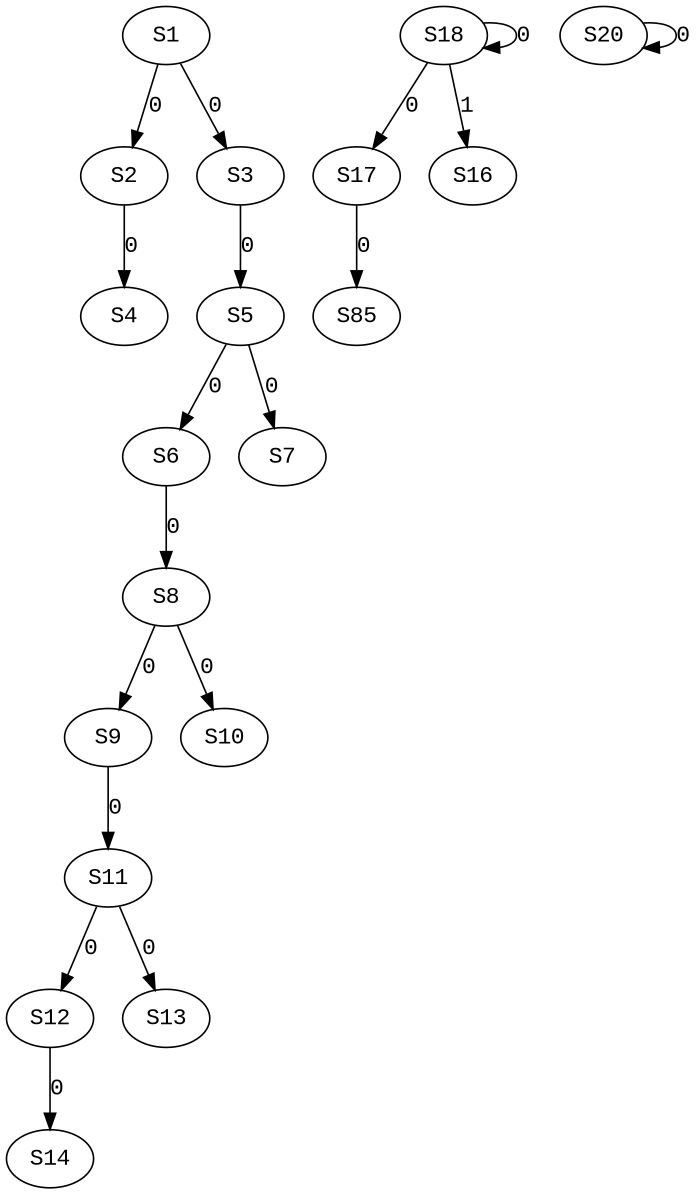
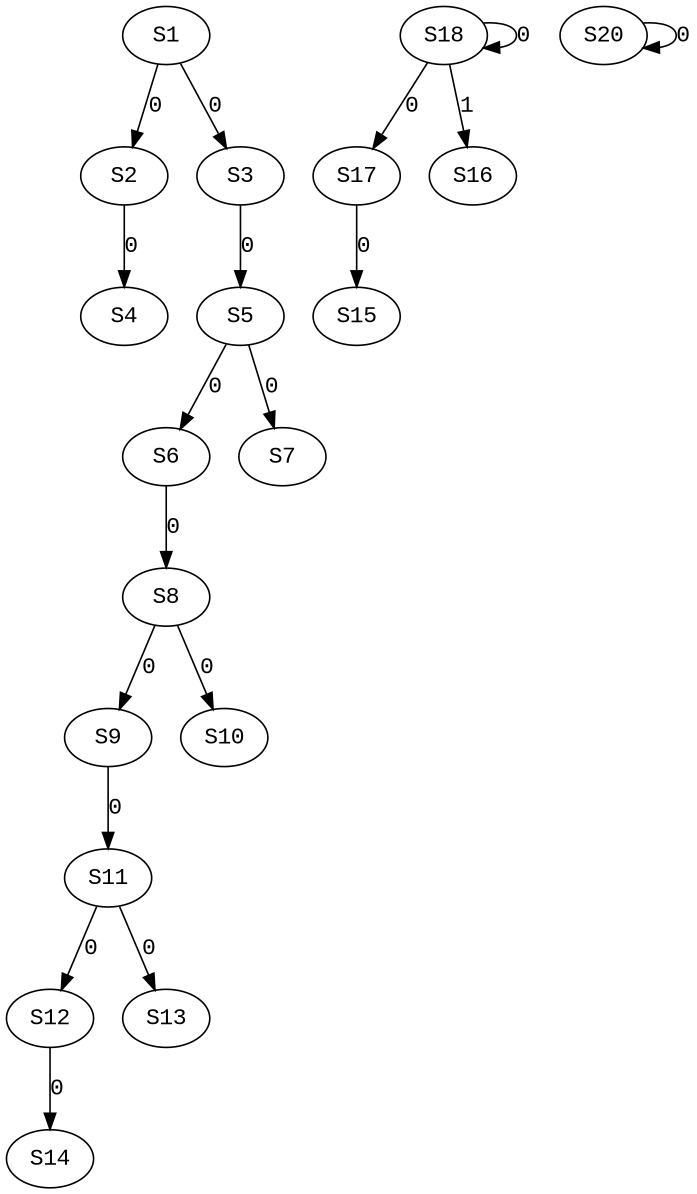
(357, 316) -> (357, 316)
